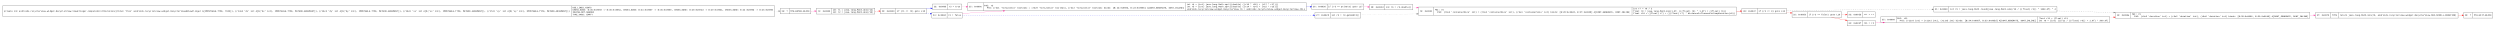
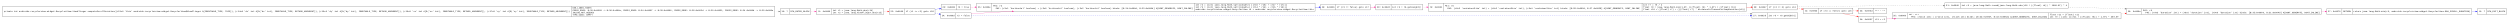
(1345, 7) -> (1353, 7)
(1399, 7) -> (1407, 7)
(853, 12) -> (858, 13)
(1389, 14) -> (1727, 12)
(2335, 15) -> (2347, 11)
(2460, 15) -> (2474, 11)
